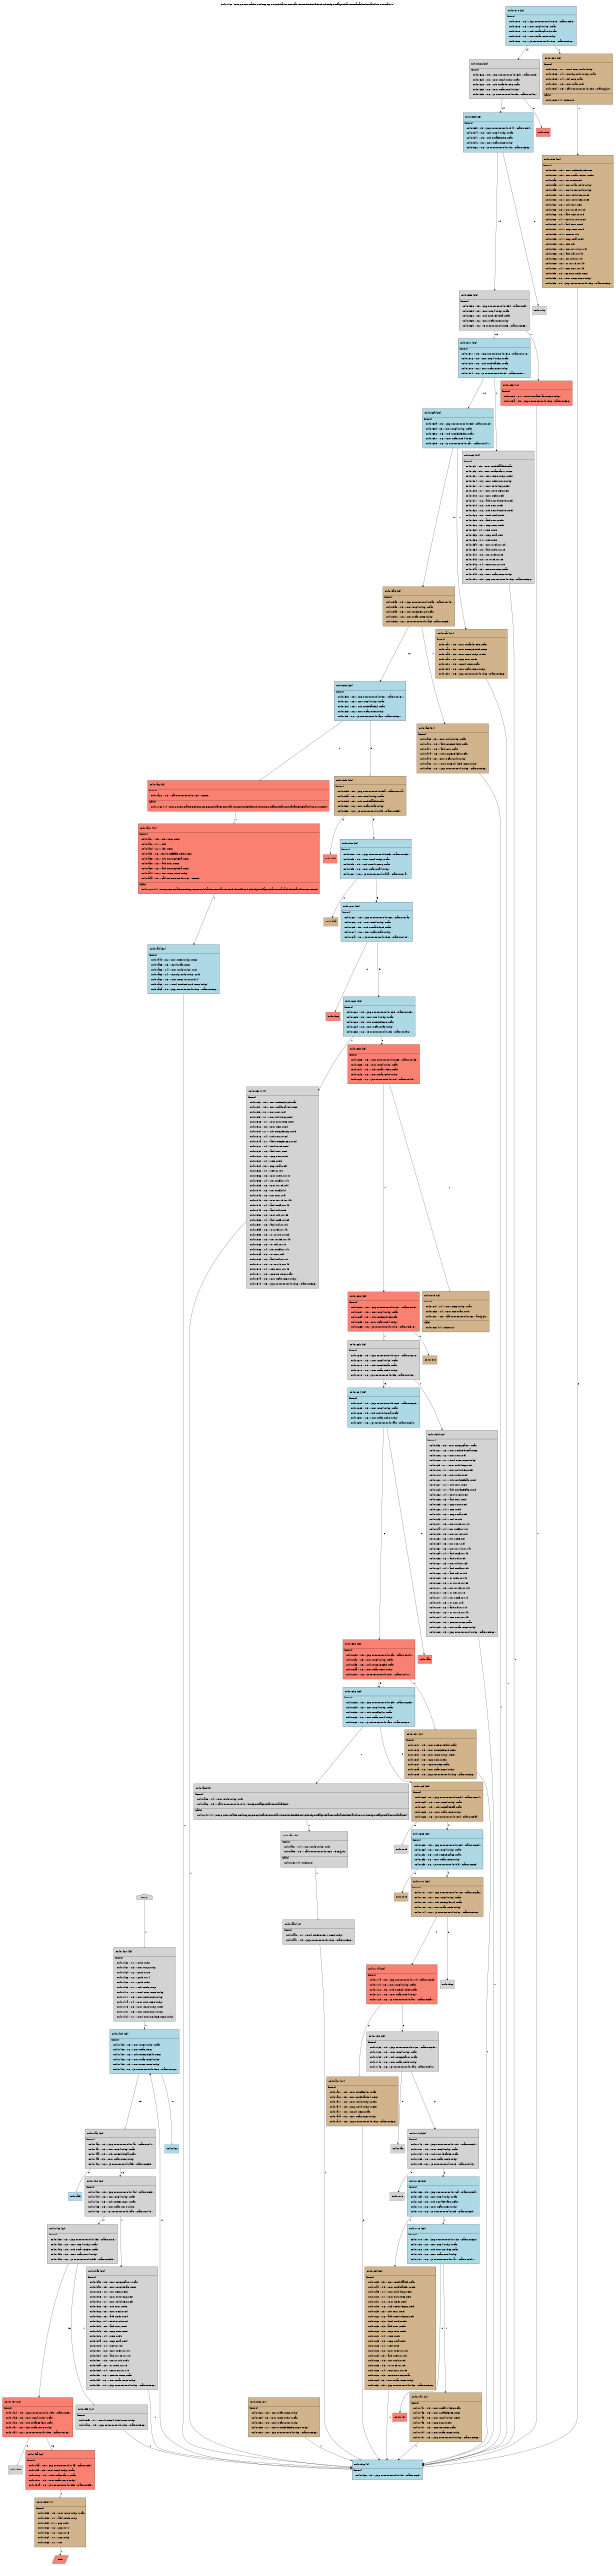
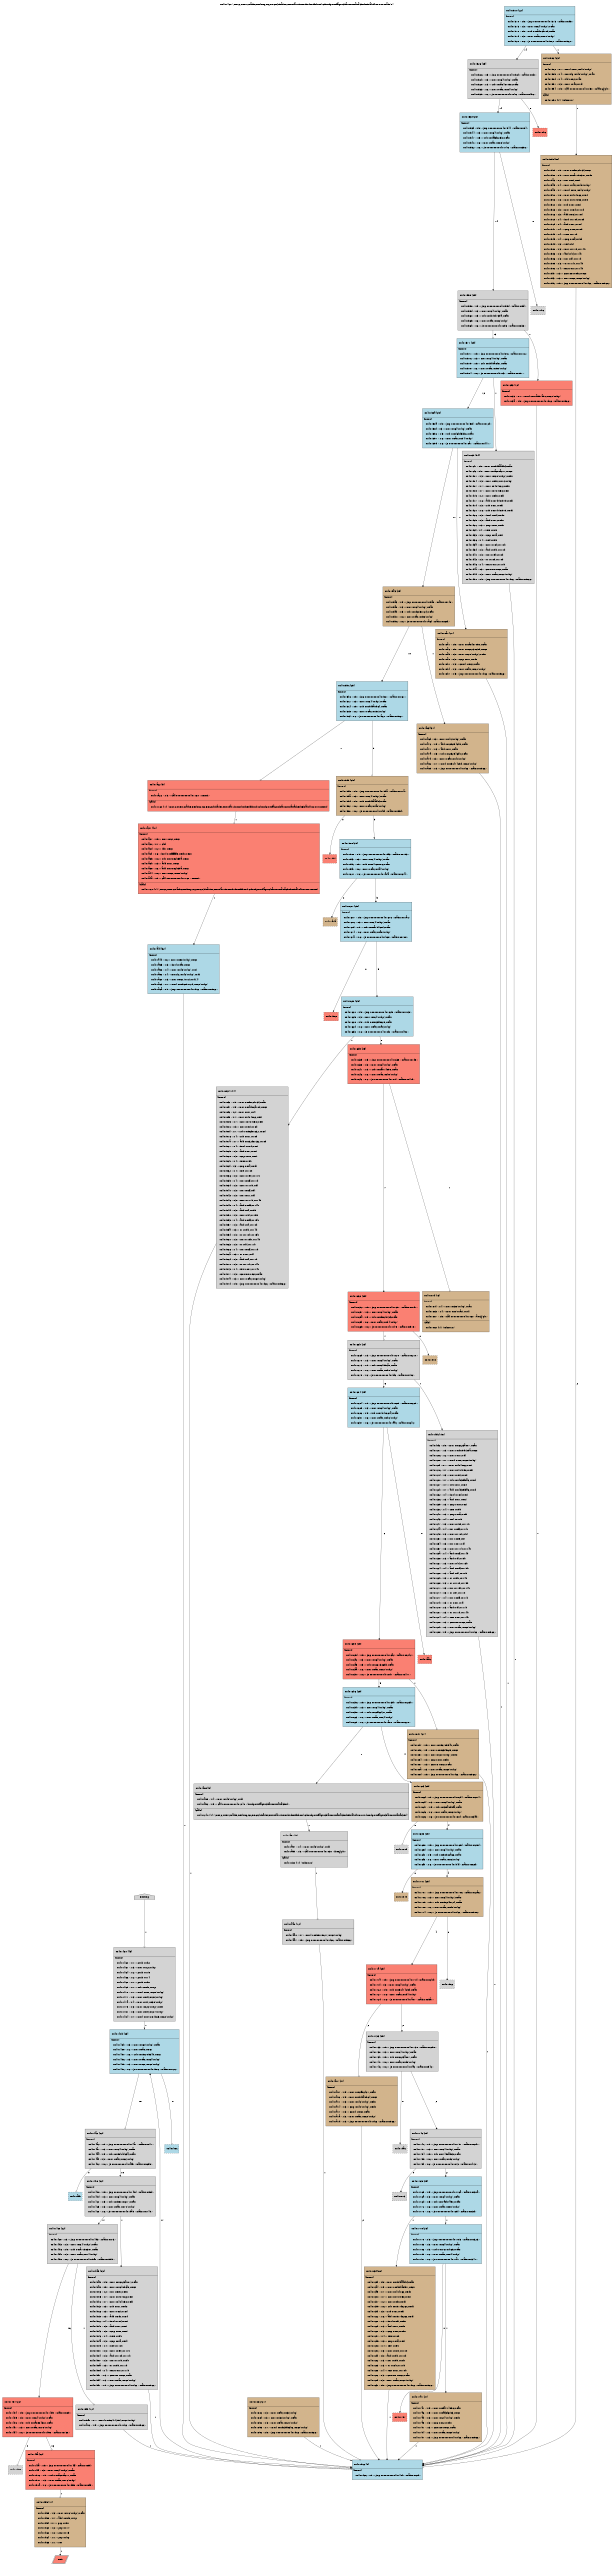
(144, 1897) -> (144, 1897)
